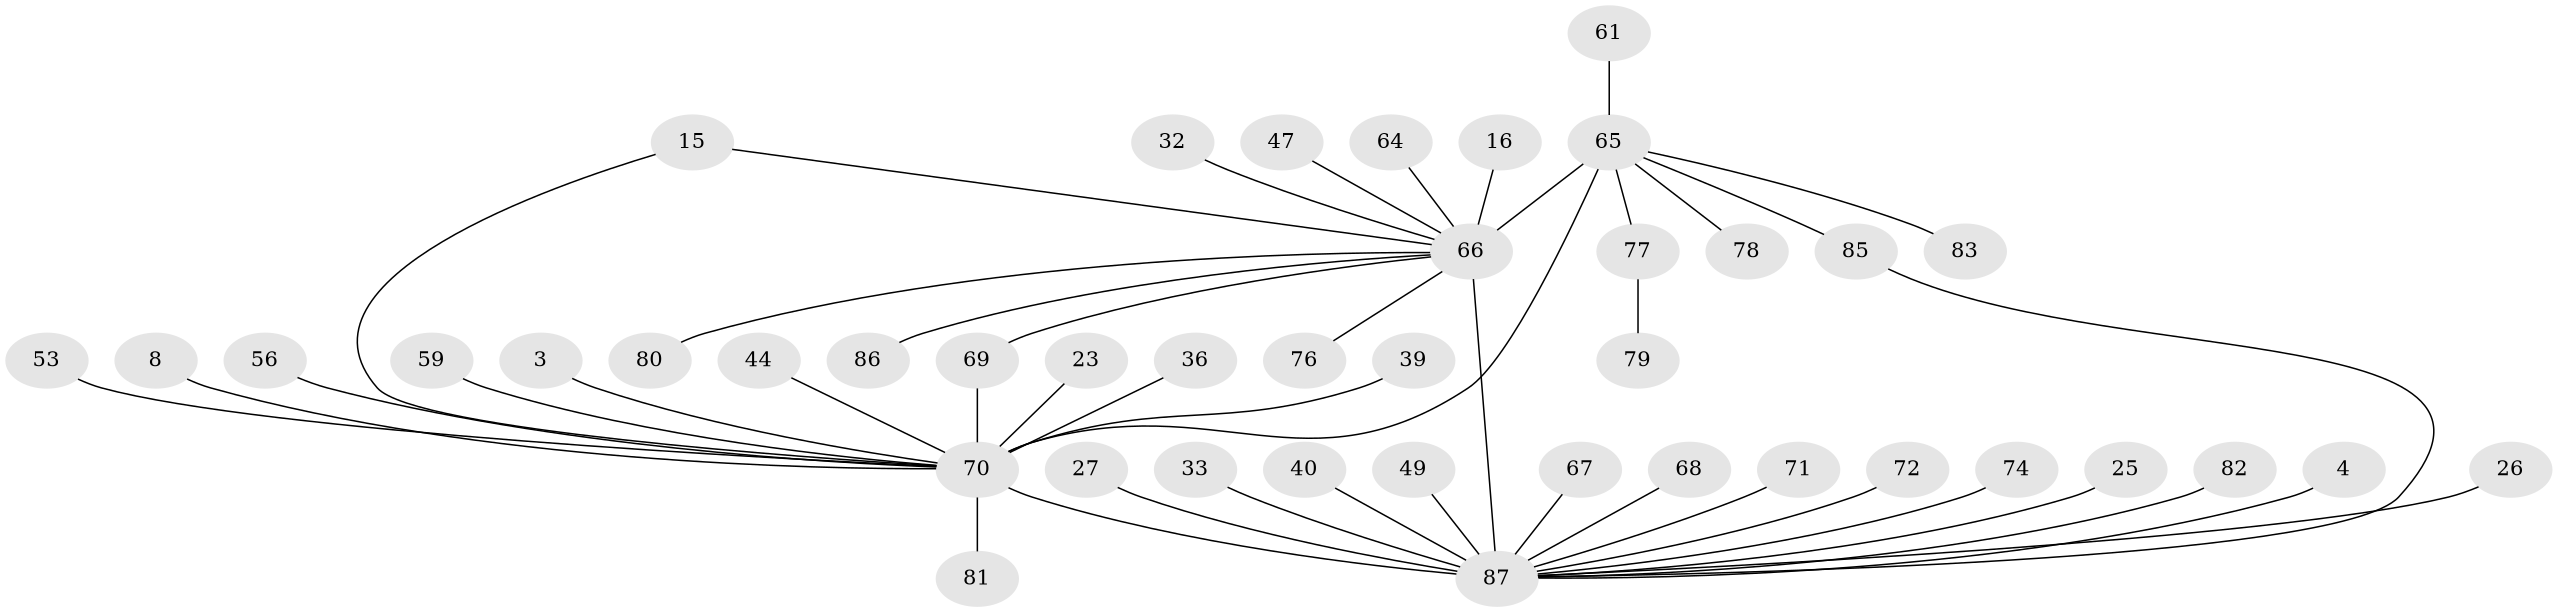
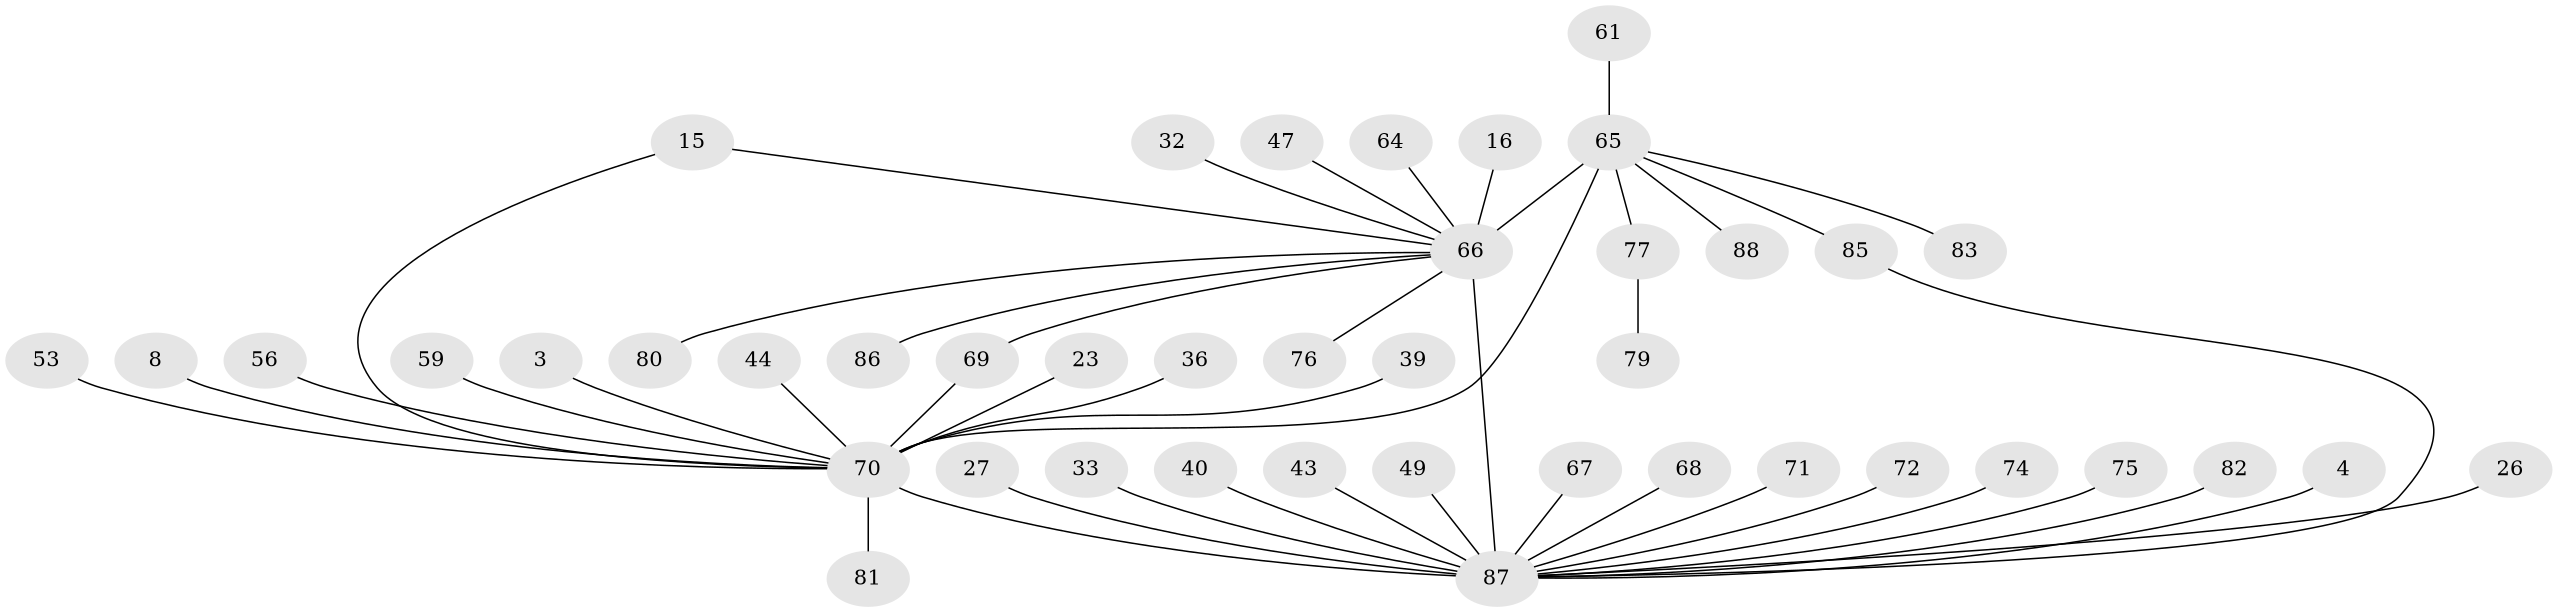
(1747, 252) -> (1747, 252)
none -> (1305, 470)
(2126, 470) -> (2126, 470)
